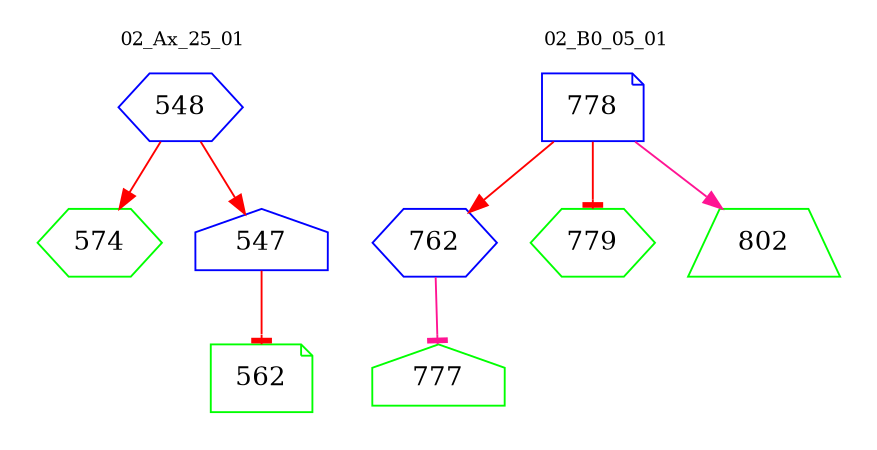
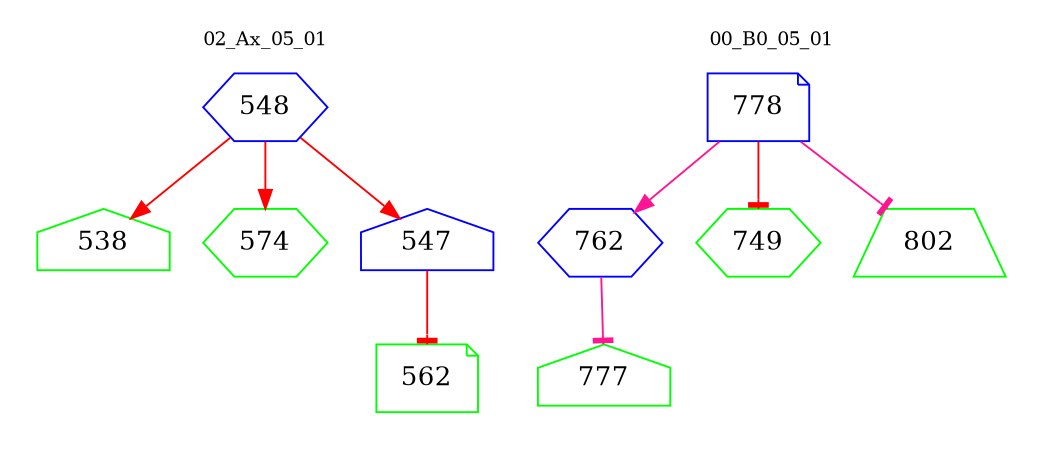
(183, 40) -> (265, 40)
(606, 40) -> (772, 40)
(671, 169) -> (840, 172)
(519, 171) -> (684, 171)
none -> (104, 243)
(593, 243) -> (758, 243)
